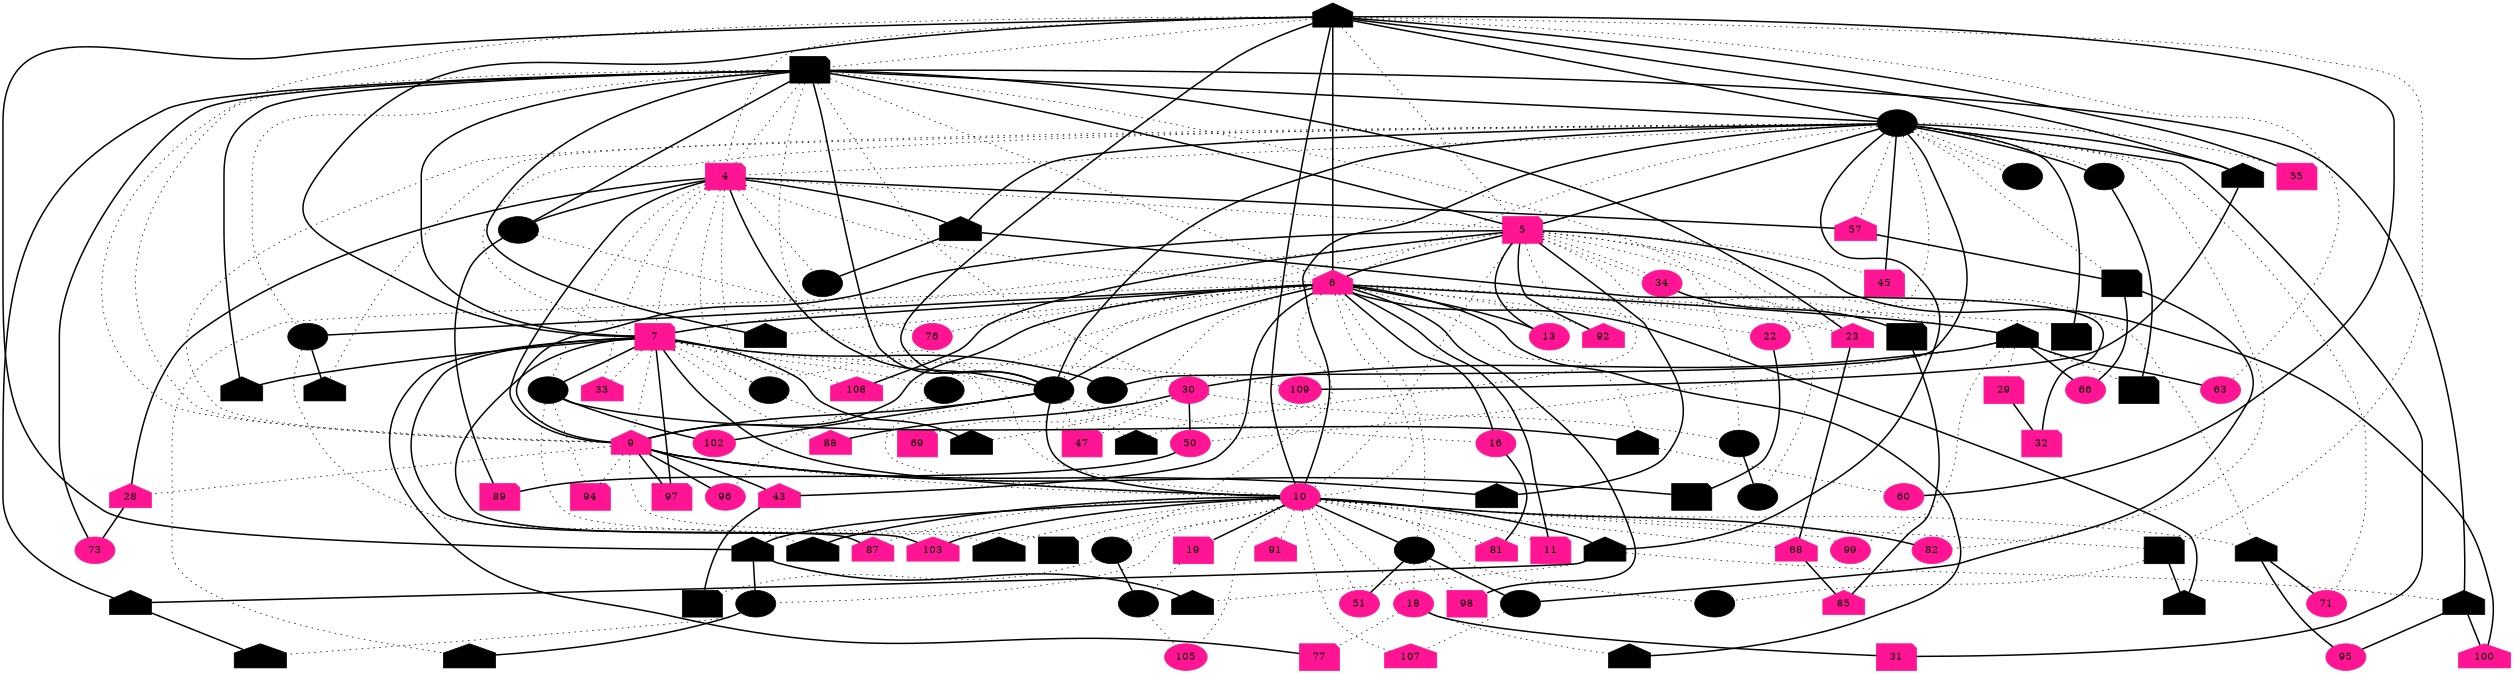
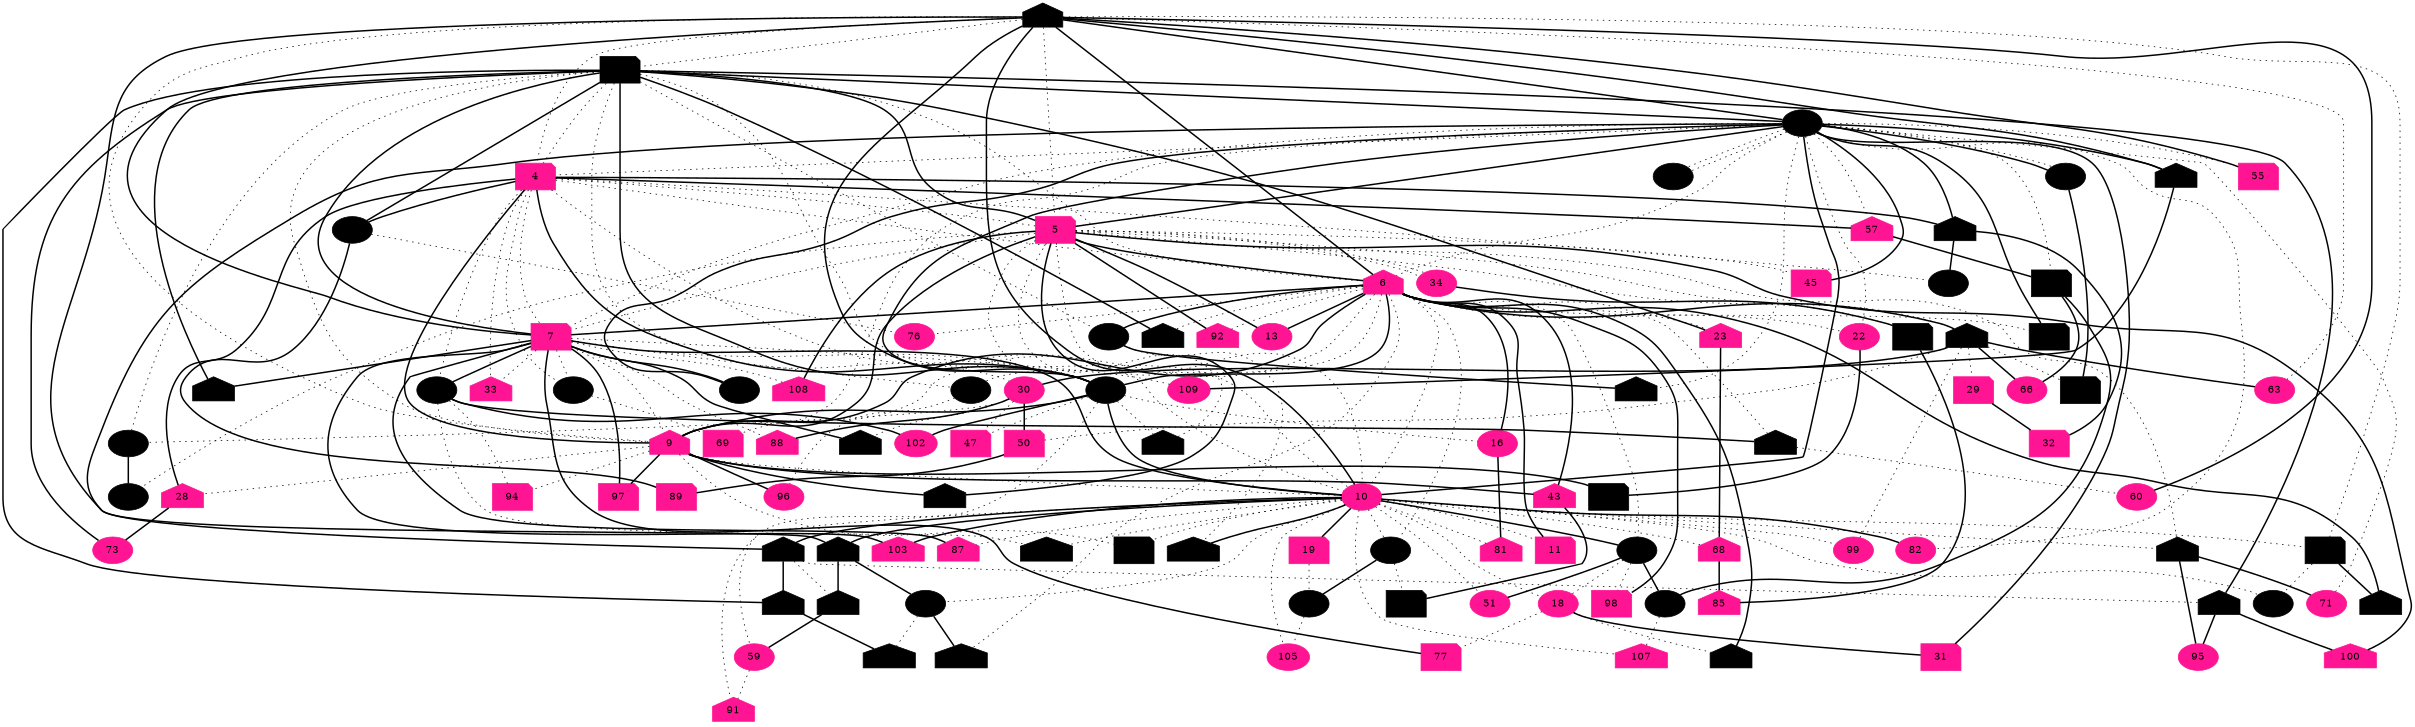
(1190, 444) -> (1024, 444)
none -> (754, 657)
